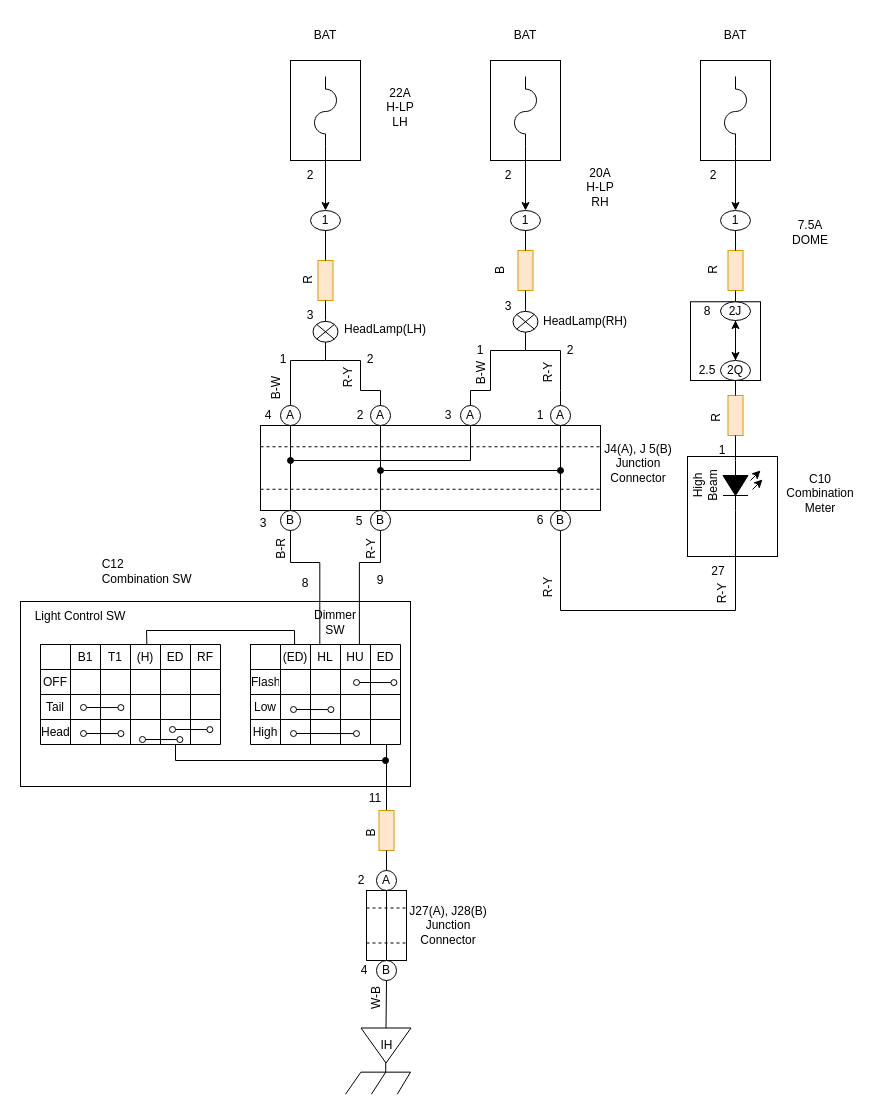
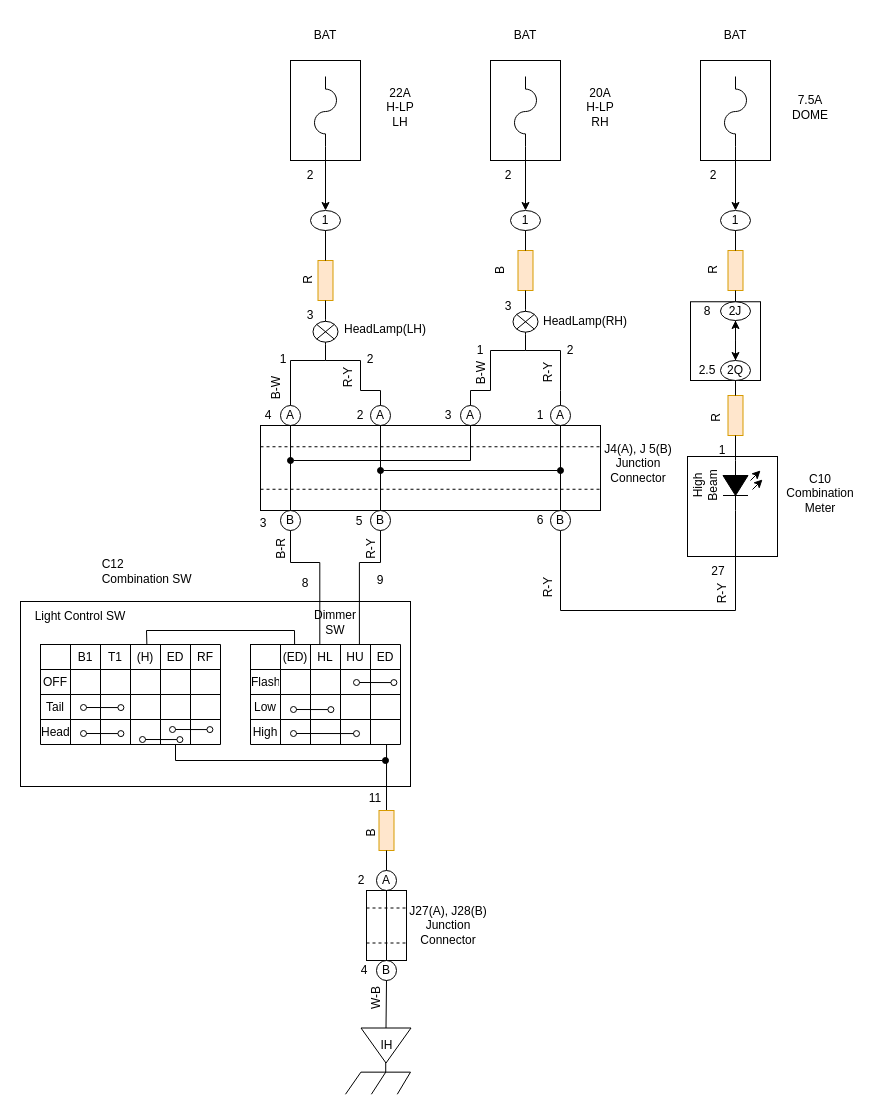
(601, 188) -> (601, 108)
(811, 233) -> (811, 108)
